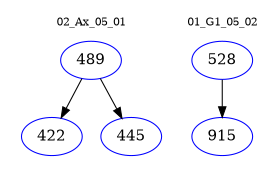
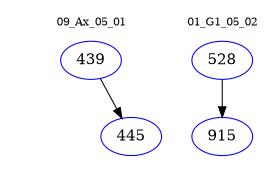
(92, 23) -> (92, 23)
(91, 60) -> (91, 60)
(52, 137) -> none
